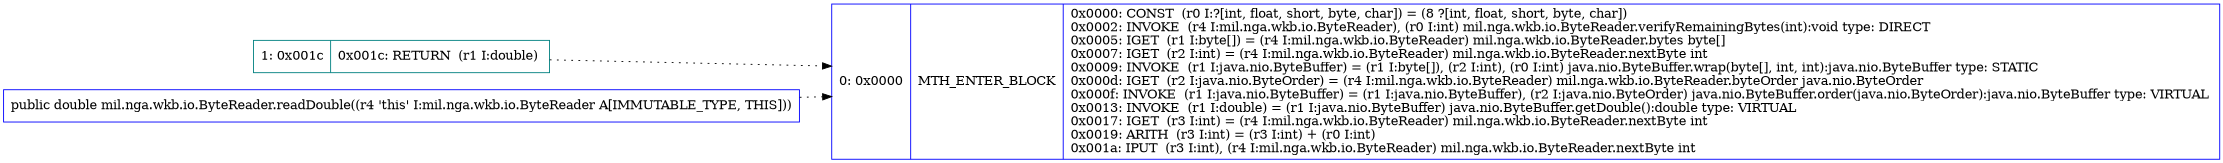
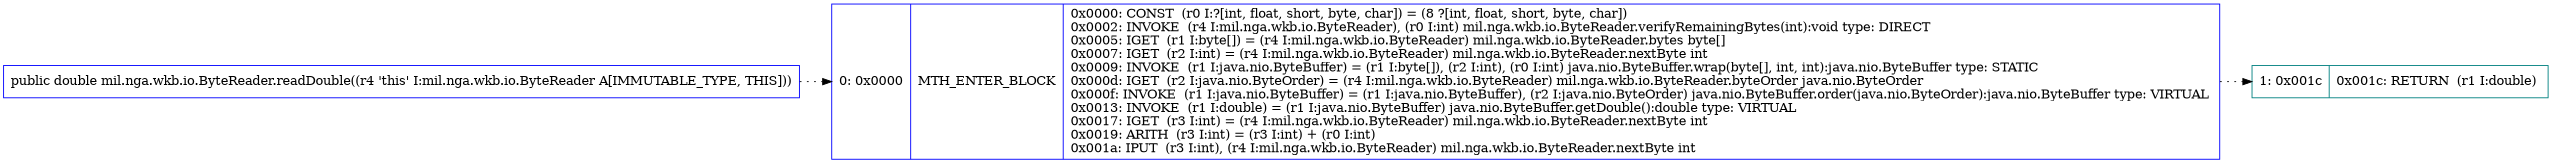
(686, 63) -> (2231, 82)
